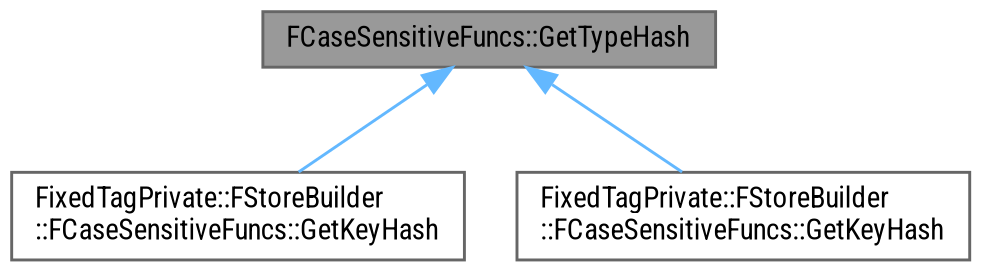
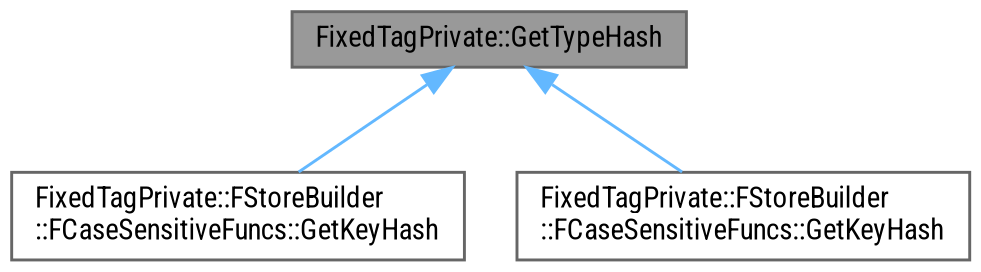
(489, 39) -> (489, 39)
